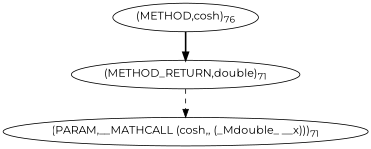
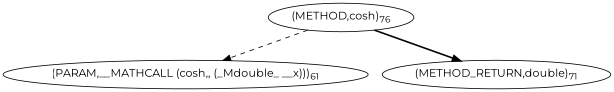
(186, 99) -> (269, 44)
(315, 130) -> (315, 73)
